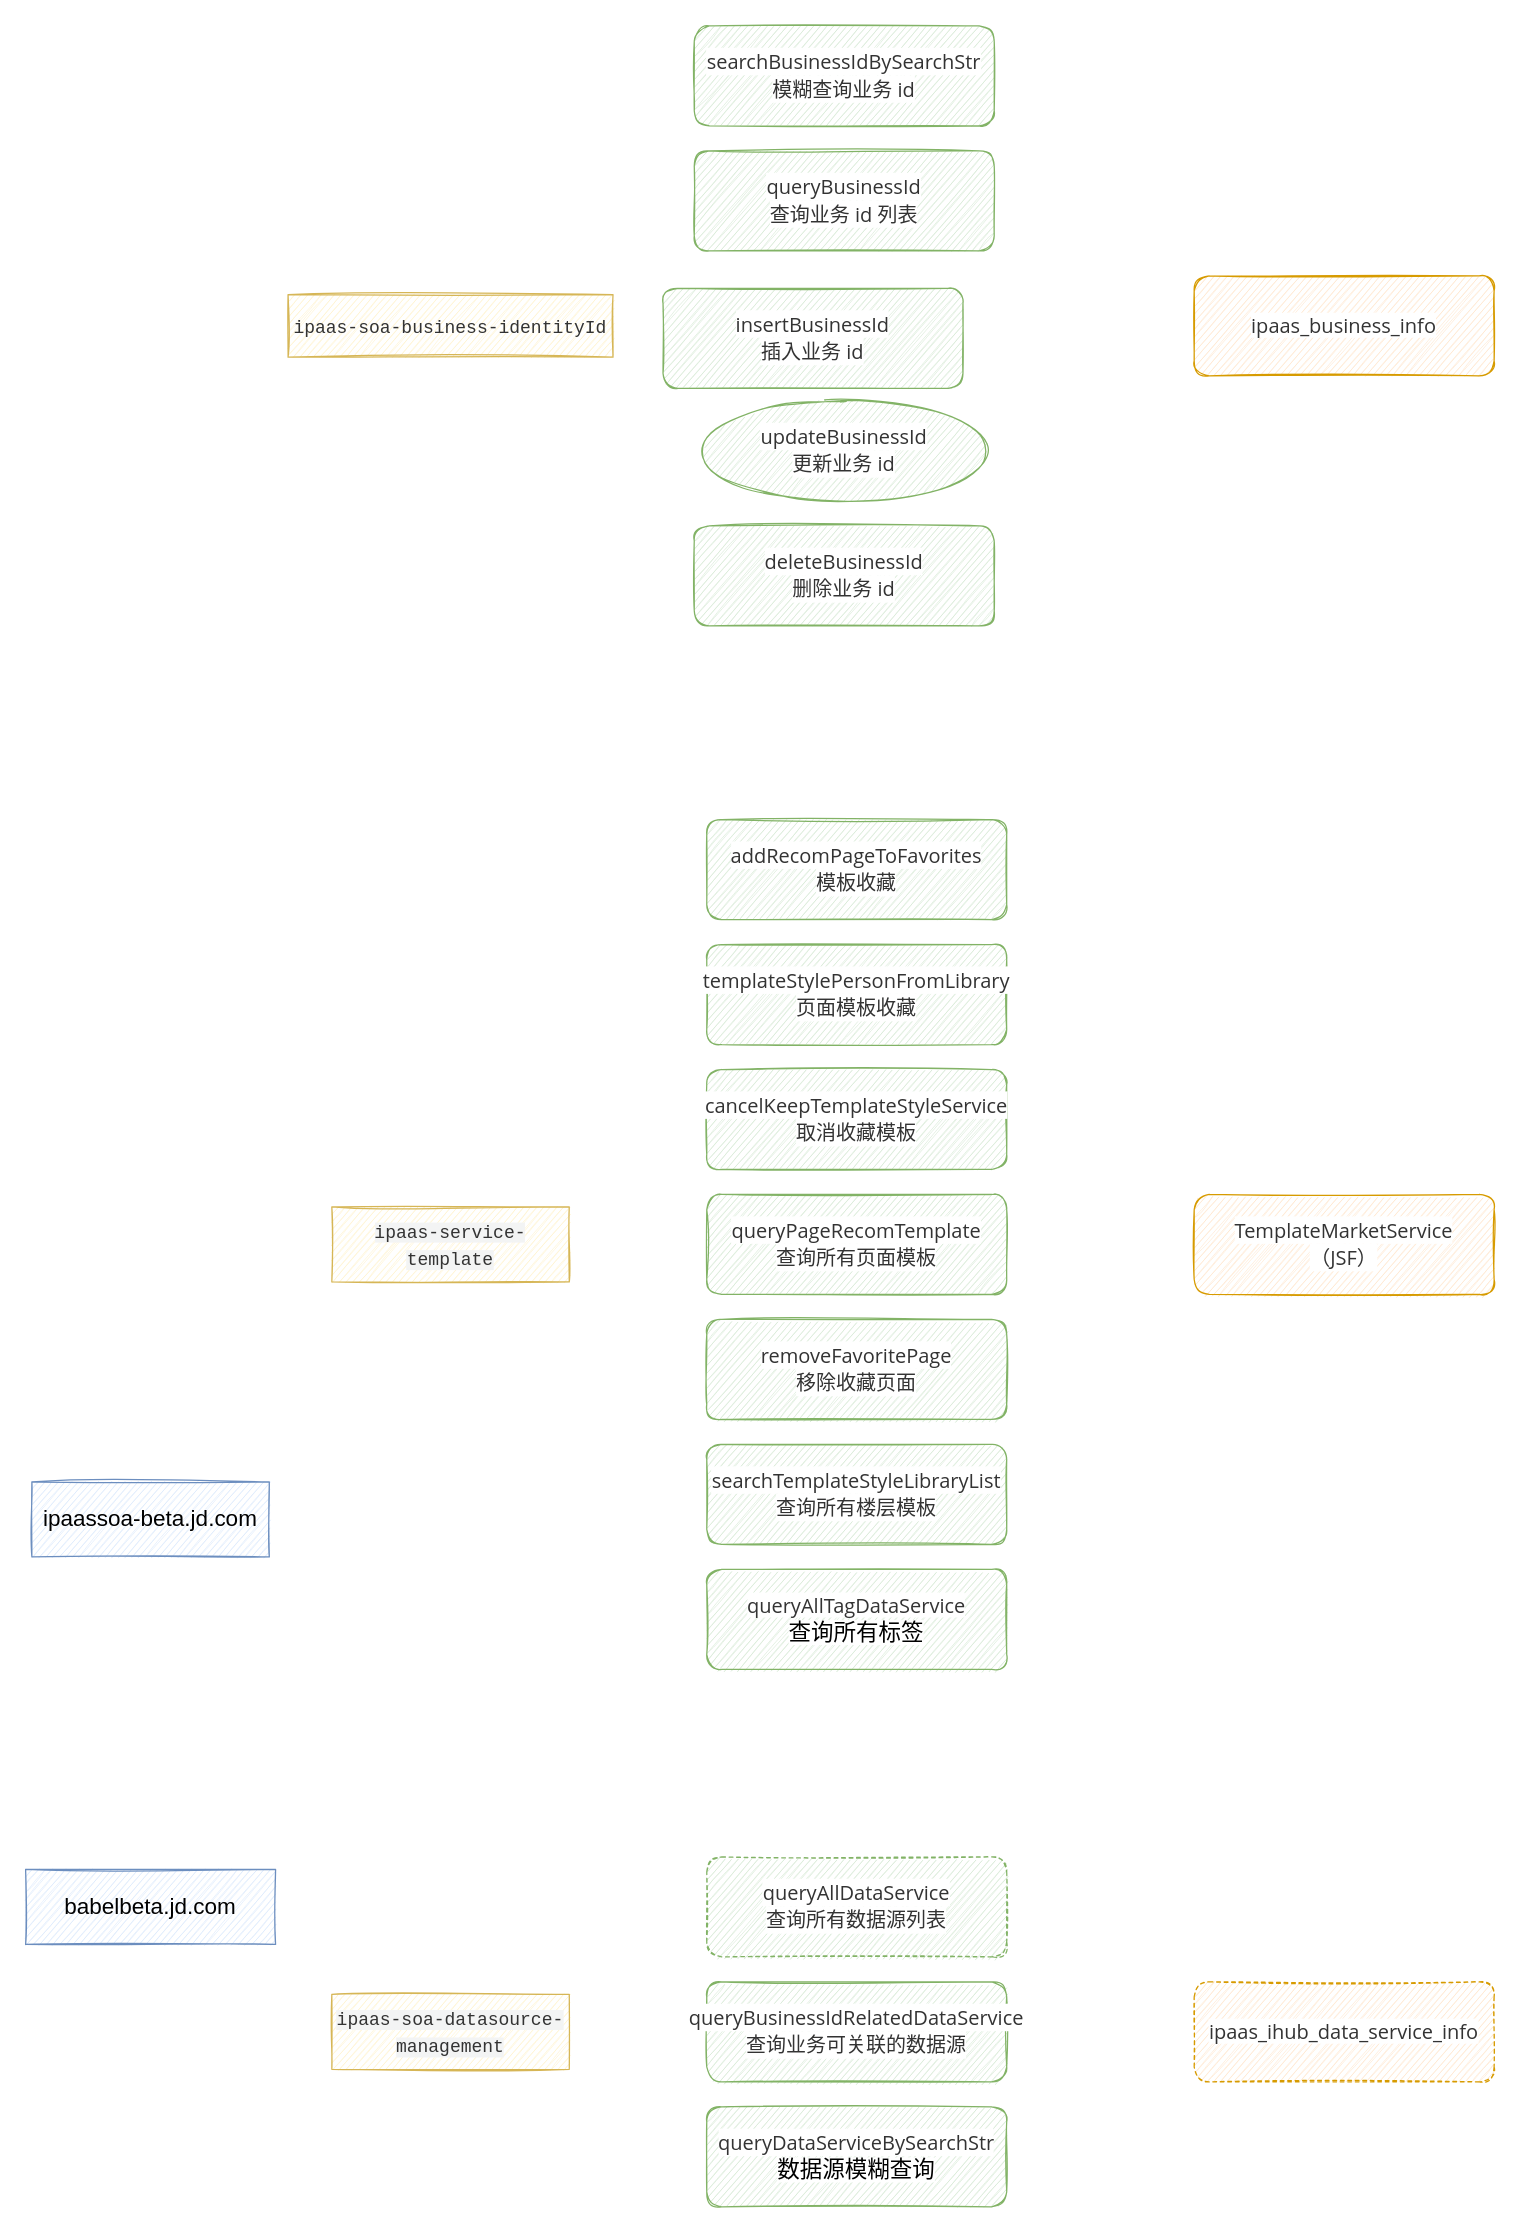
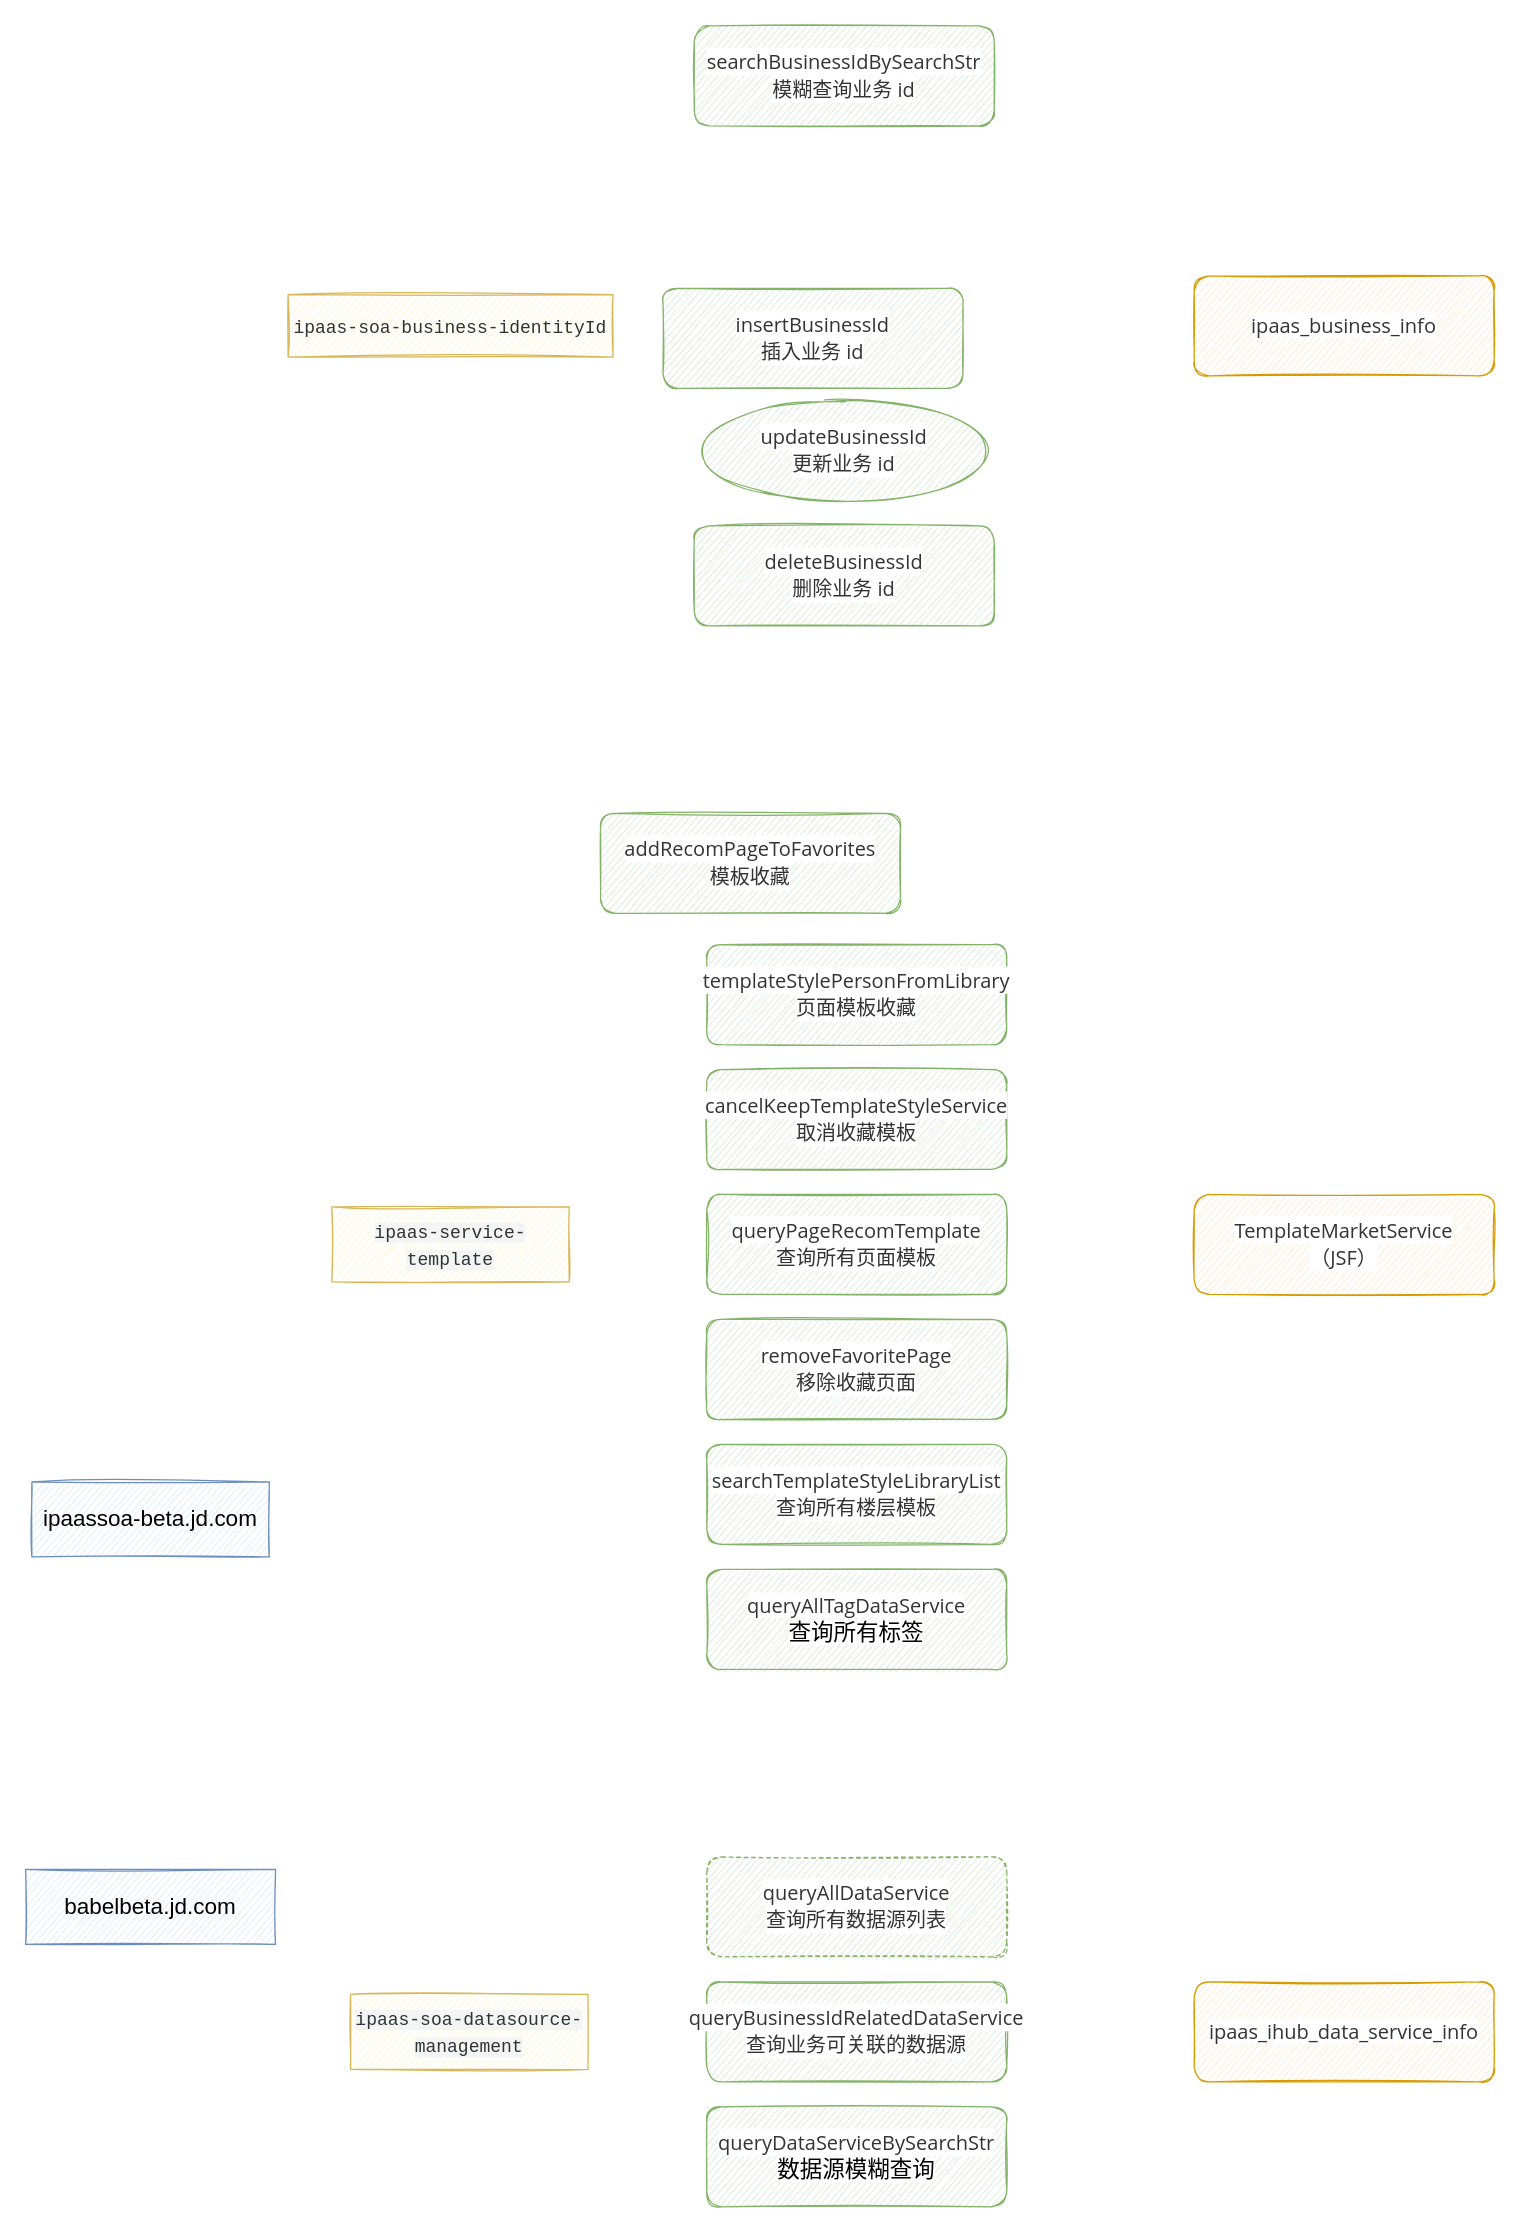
(844, 201) -> none
(857, 869) -> (751, 863)
(451, 2032) -> (469, 2032)
(1344, 2032) -> (1344, 2032)
